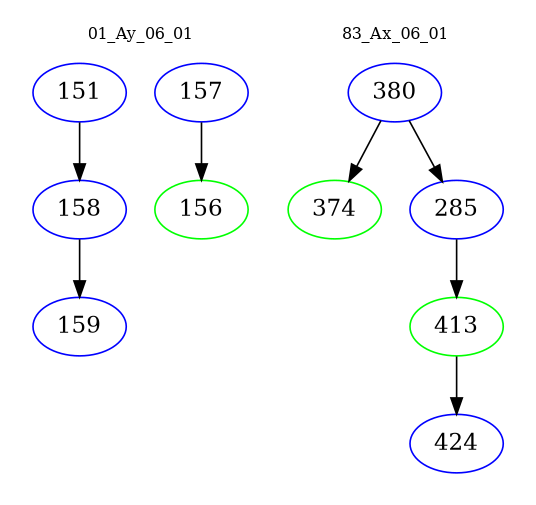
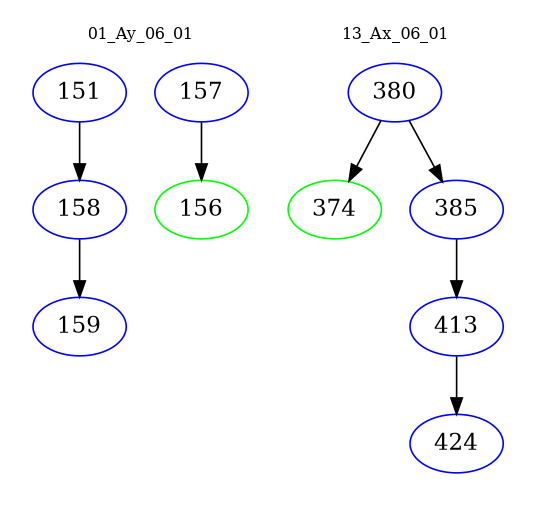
(396, 35) -> (396, 35)
(457, 210) -> (457, 210)
(457, 327) -> (457, 327)
